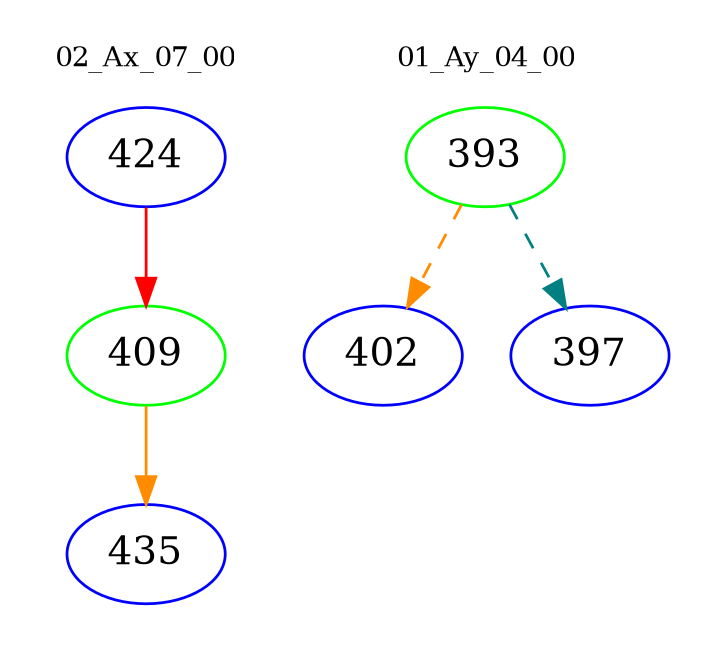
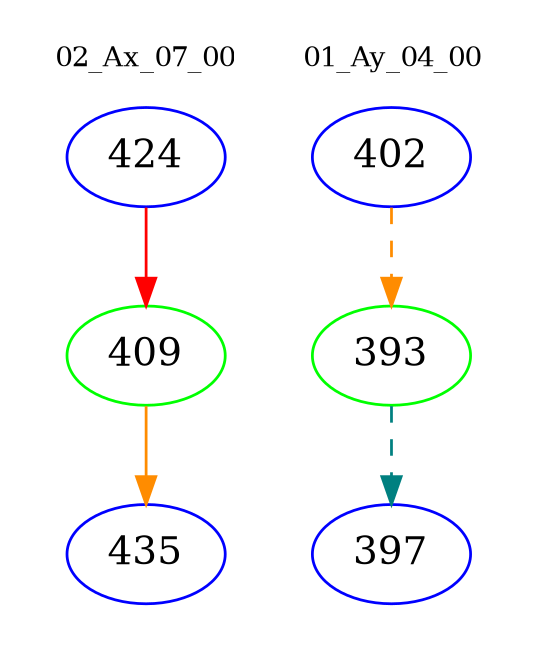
(441, 243) -> (391, 243)
